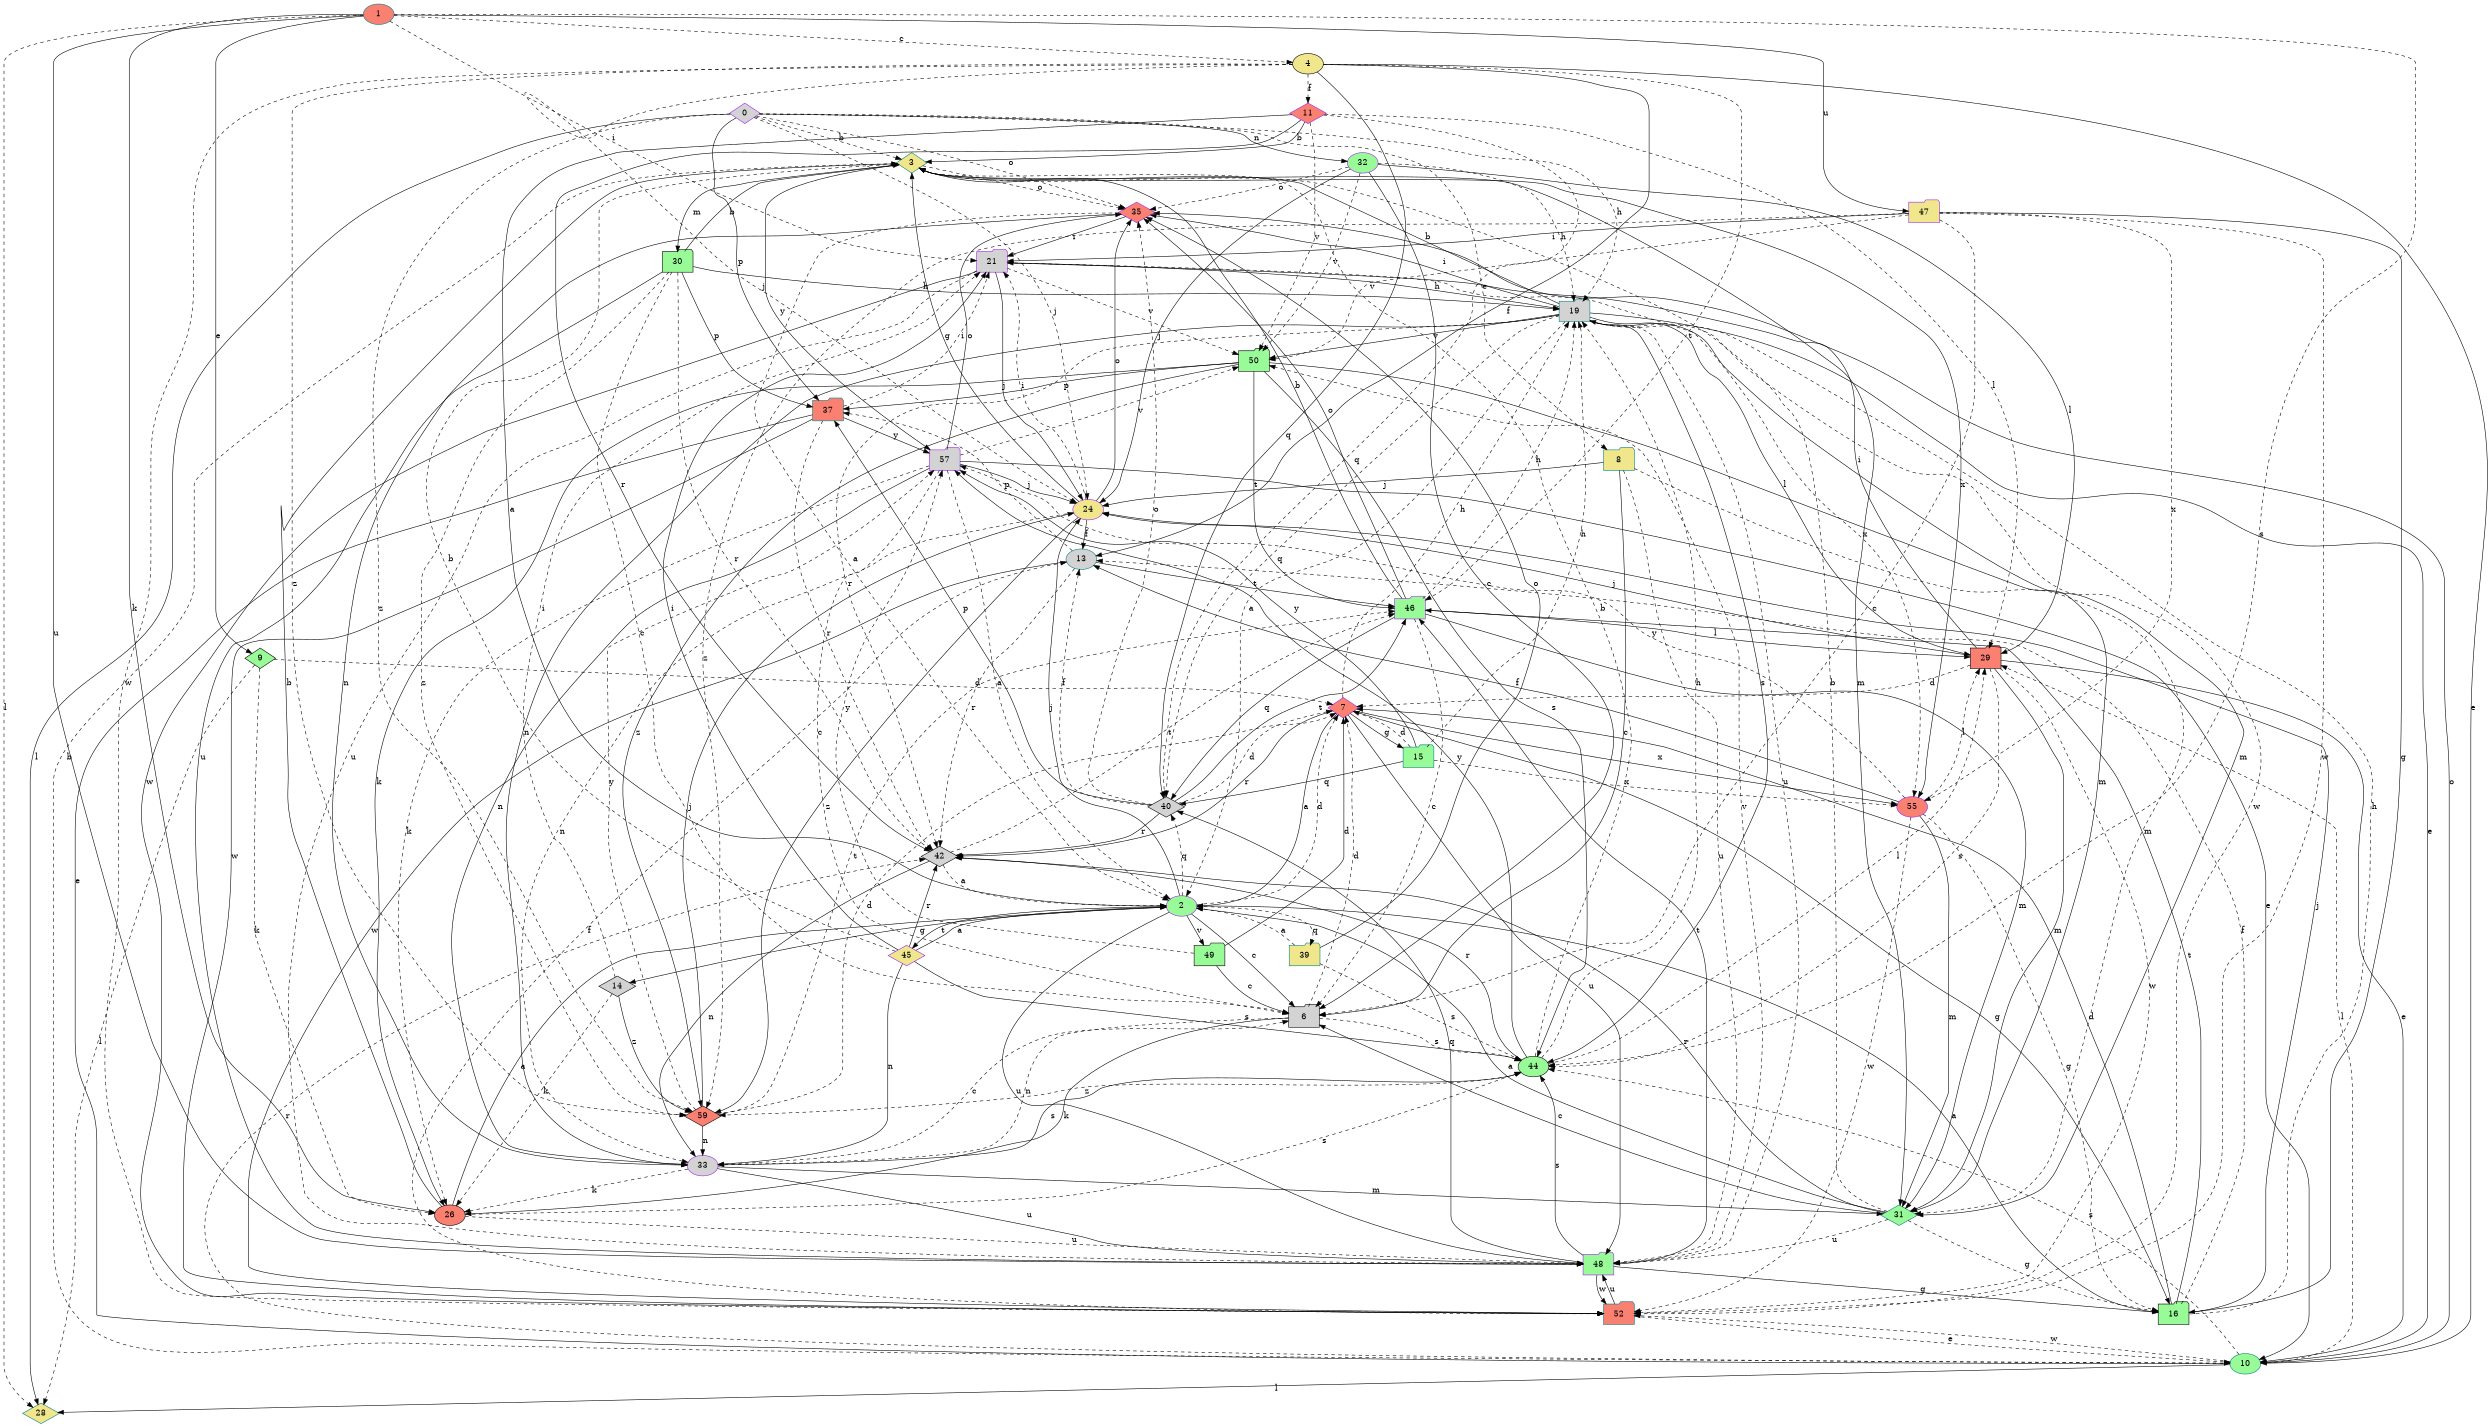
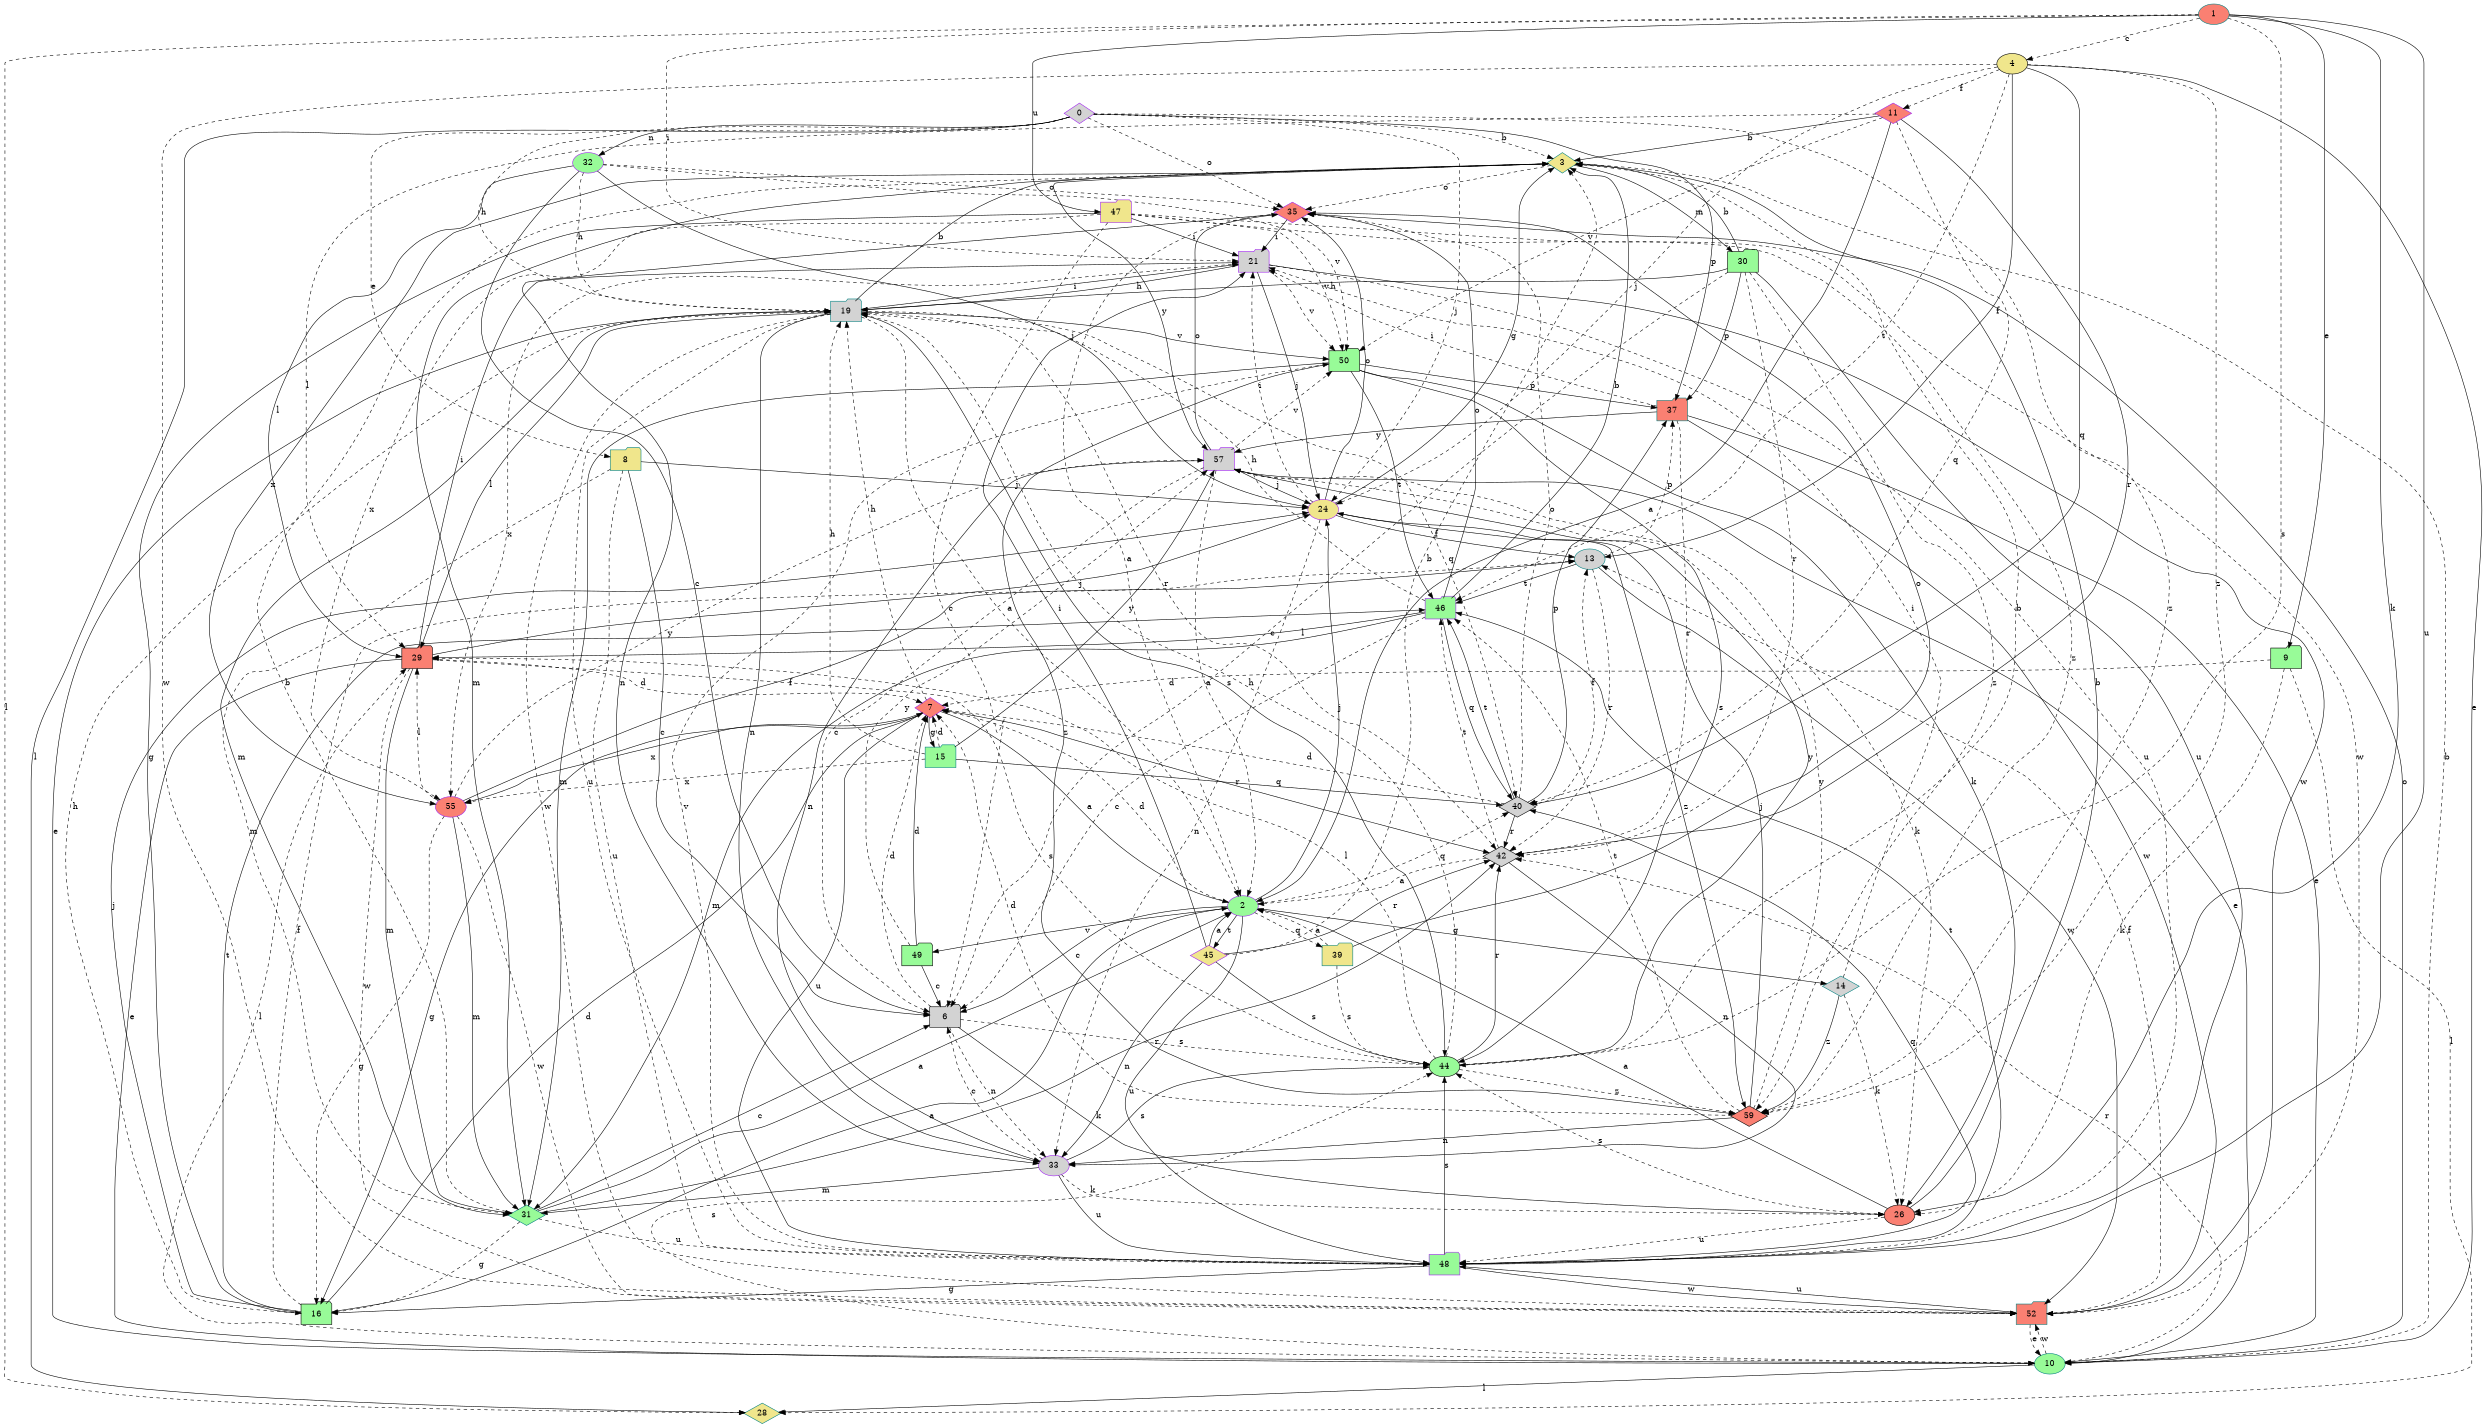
(1370, 252) -> (1047, 287)
(260, 658) -> (2286, 658)
(617, 986) -> (1841, 986)
